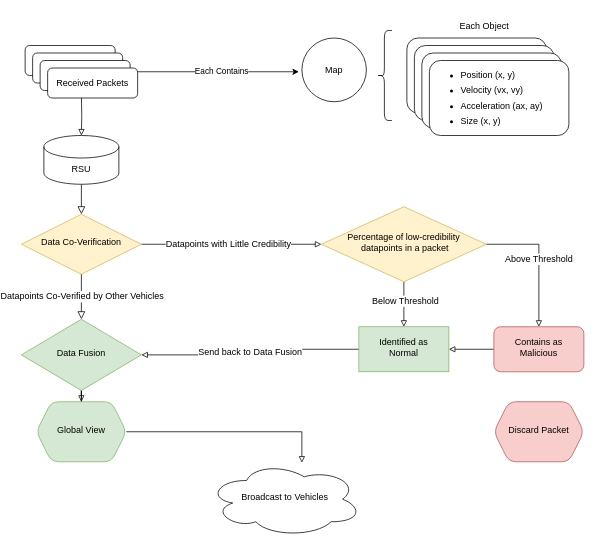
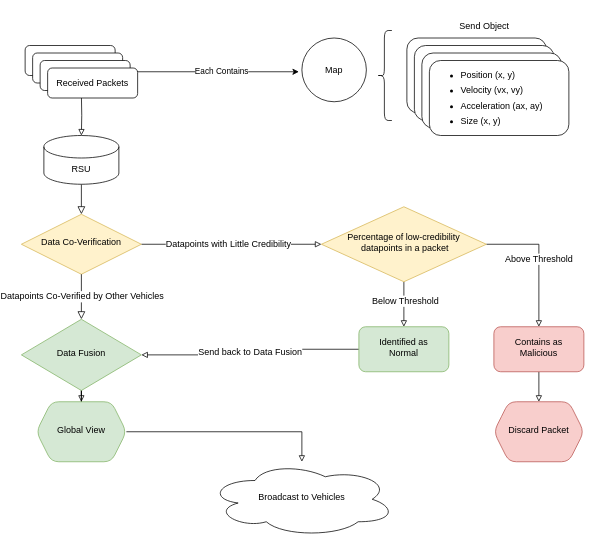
(485, 27) -> (485, 27)
(404, 349) -> (404, 349)
(474, 349) -> (539, 383)
(285, 499) -> (302, 499)
